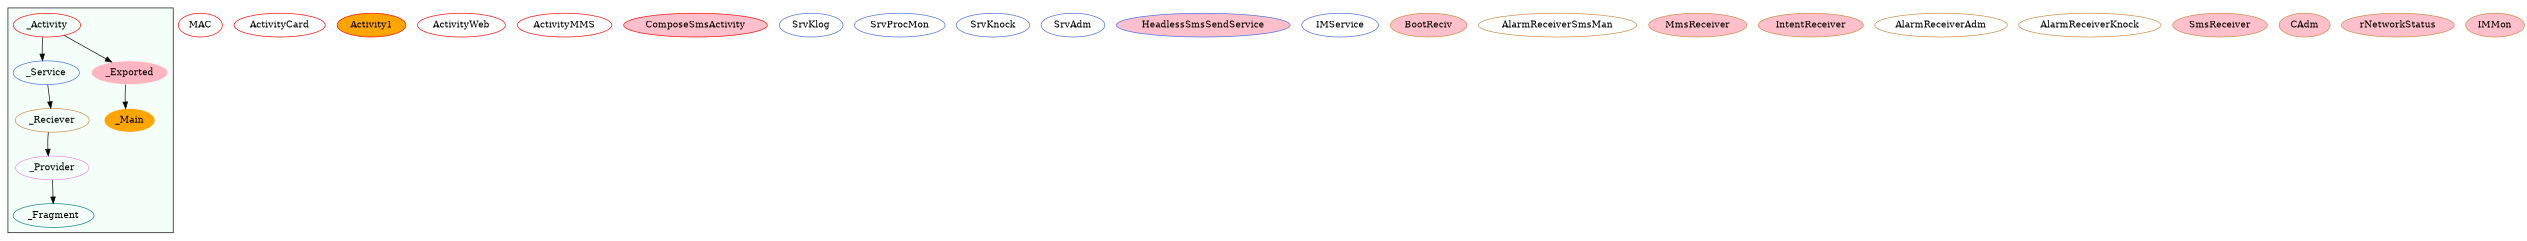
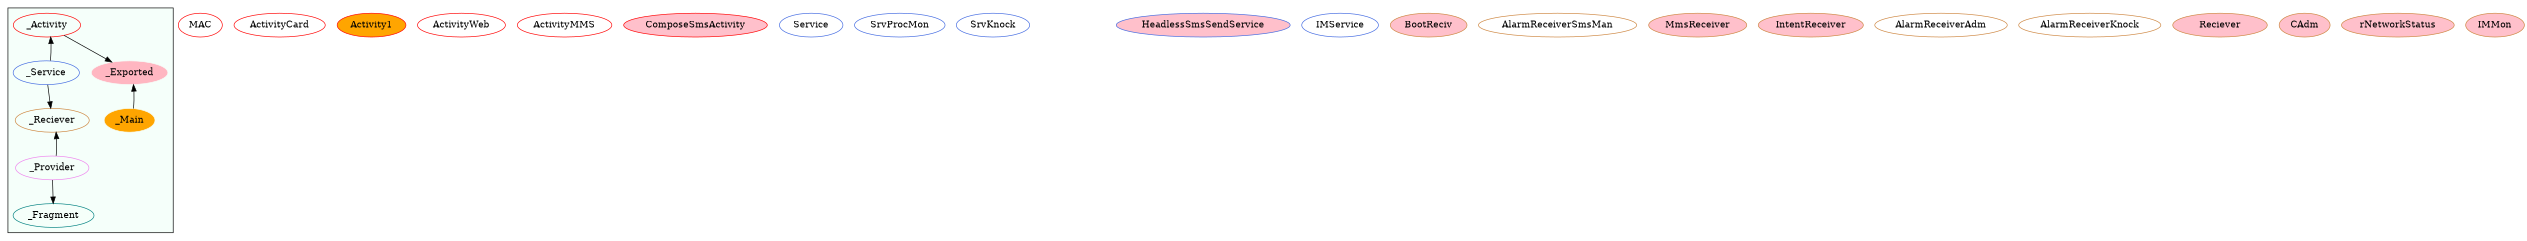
(811, 25) -> (811, 25)
(1073, 25) -> none
(2220, 25) -> (2220, 25)
(42, 45) -> (51, 52)
(125, 93) -> (134, 100)
(48, 141) -> (57, 147)
